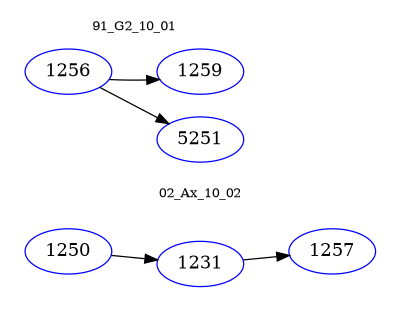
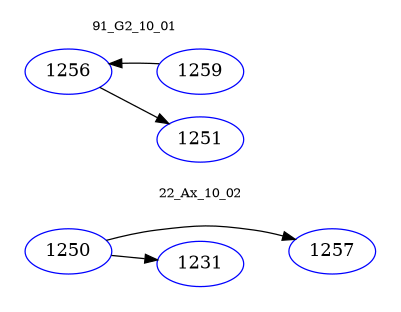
(128, 80) -> (141, 63)
(200, 140) -> (200, 140)
(200, 194) -> (200, 194)
(260, 258) -> (194, 226)
